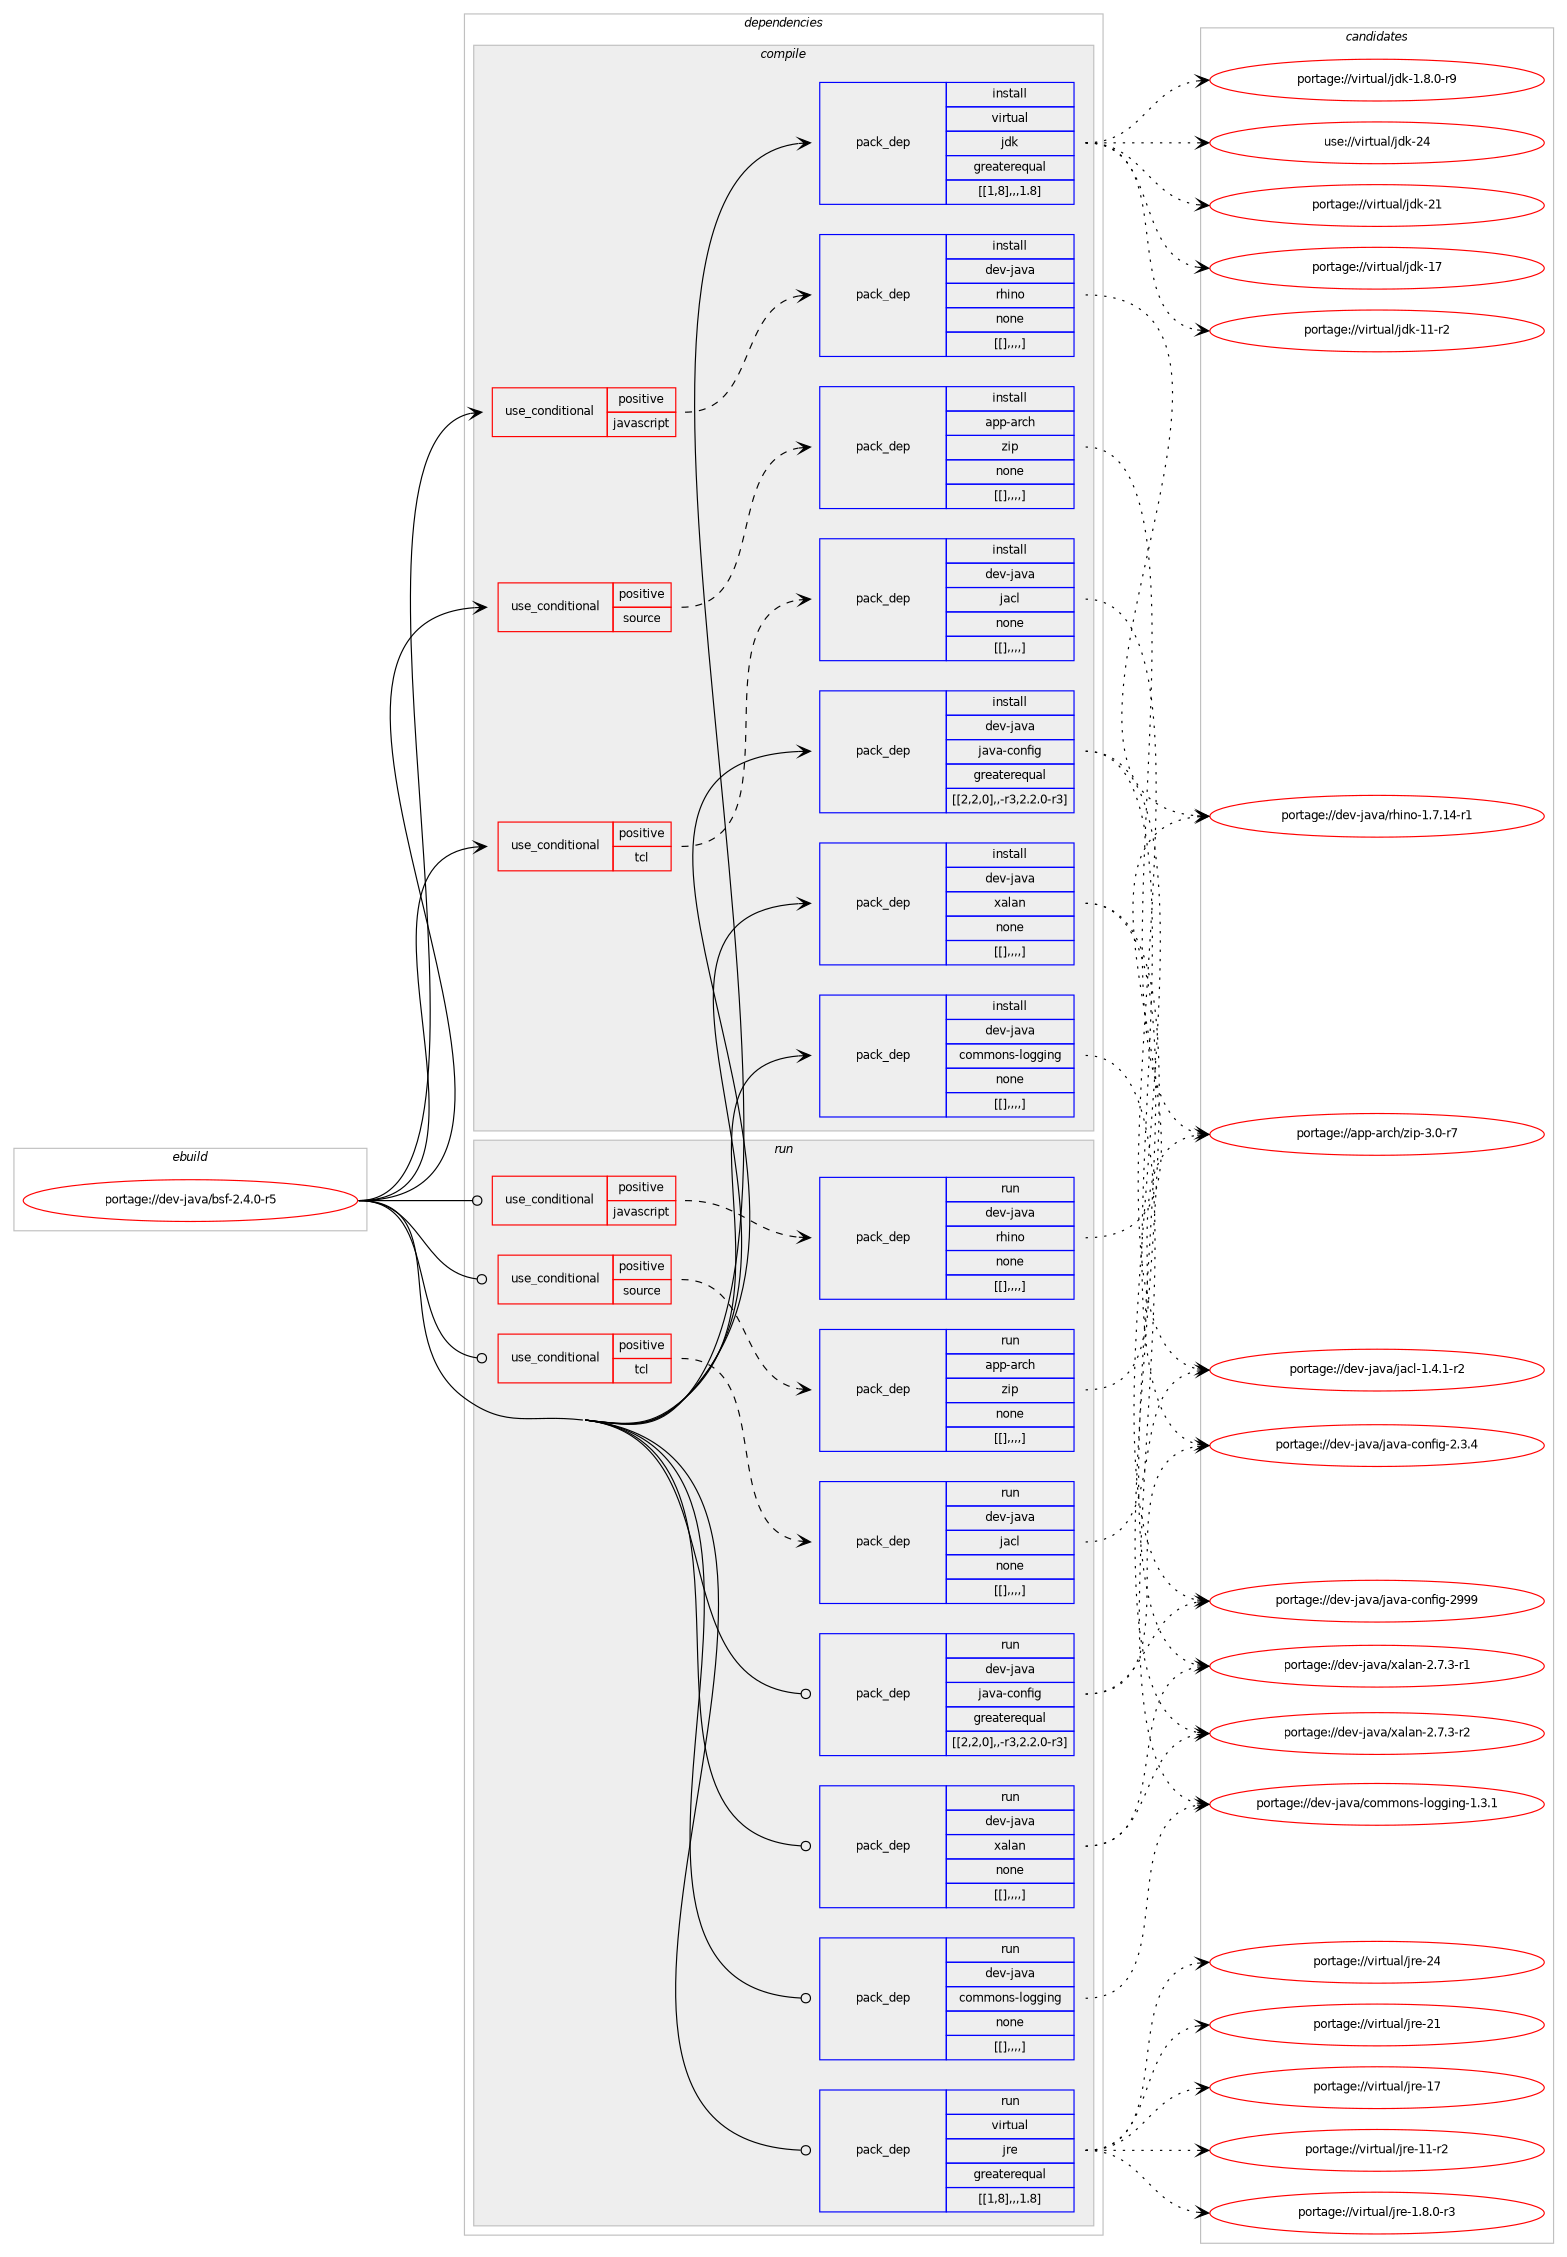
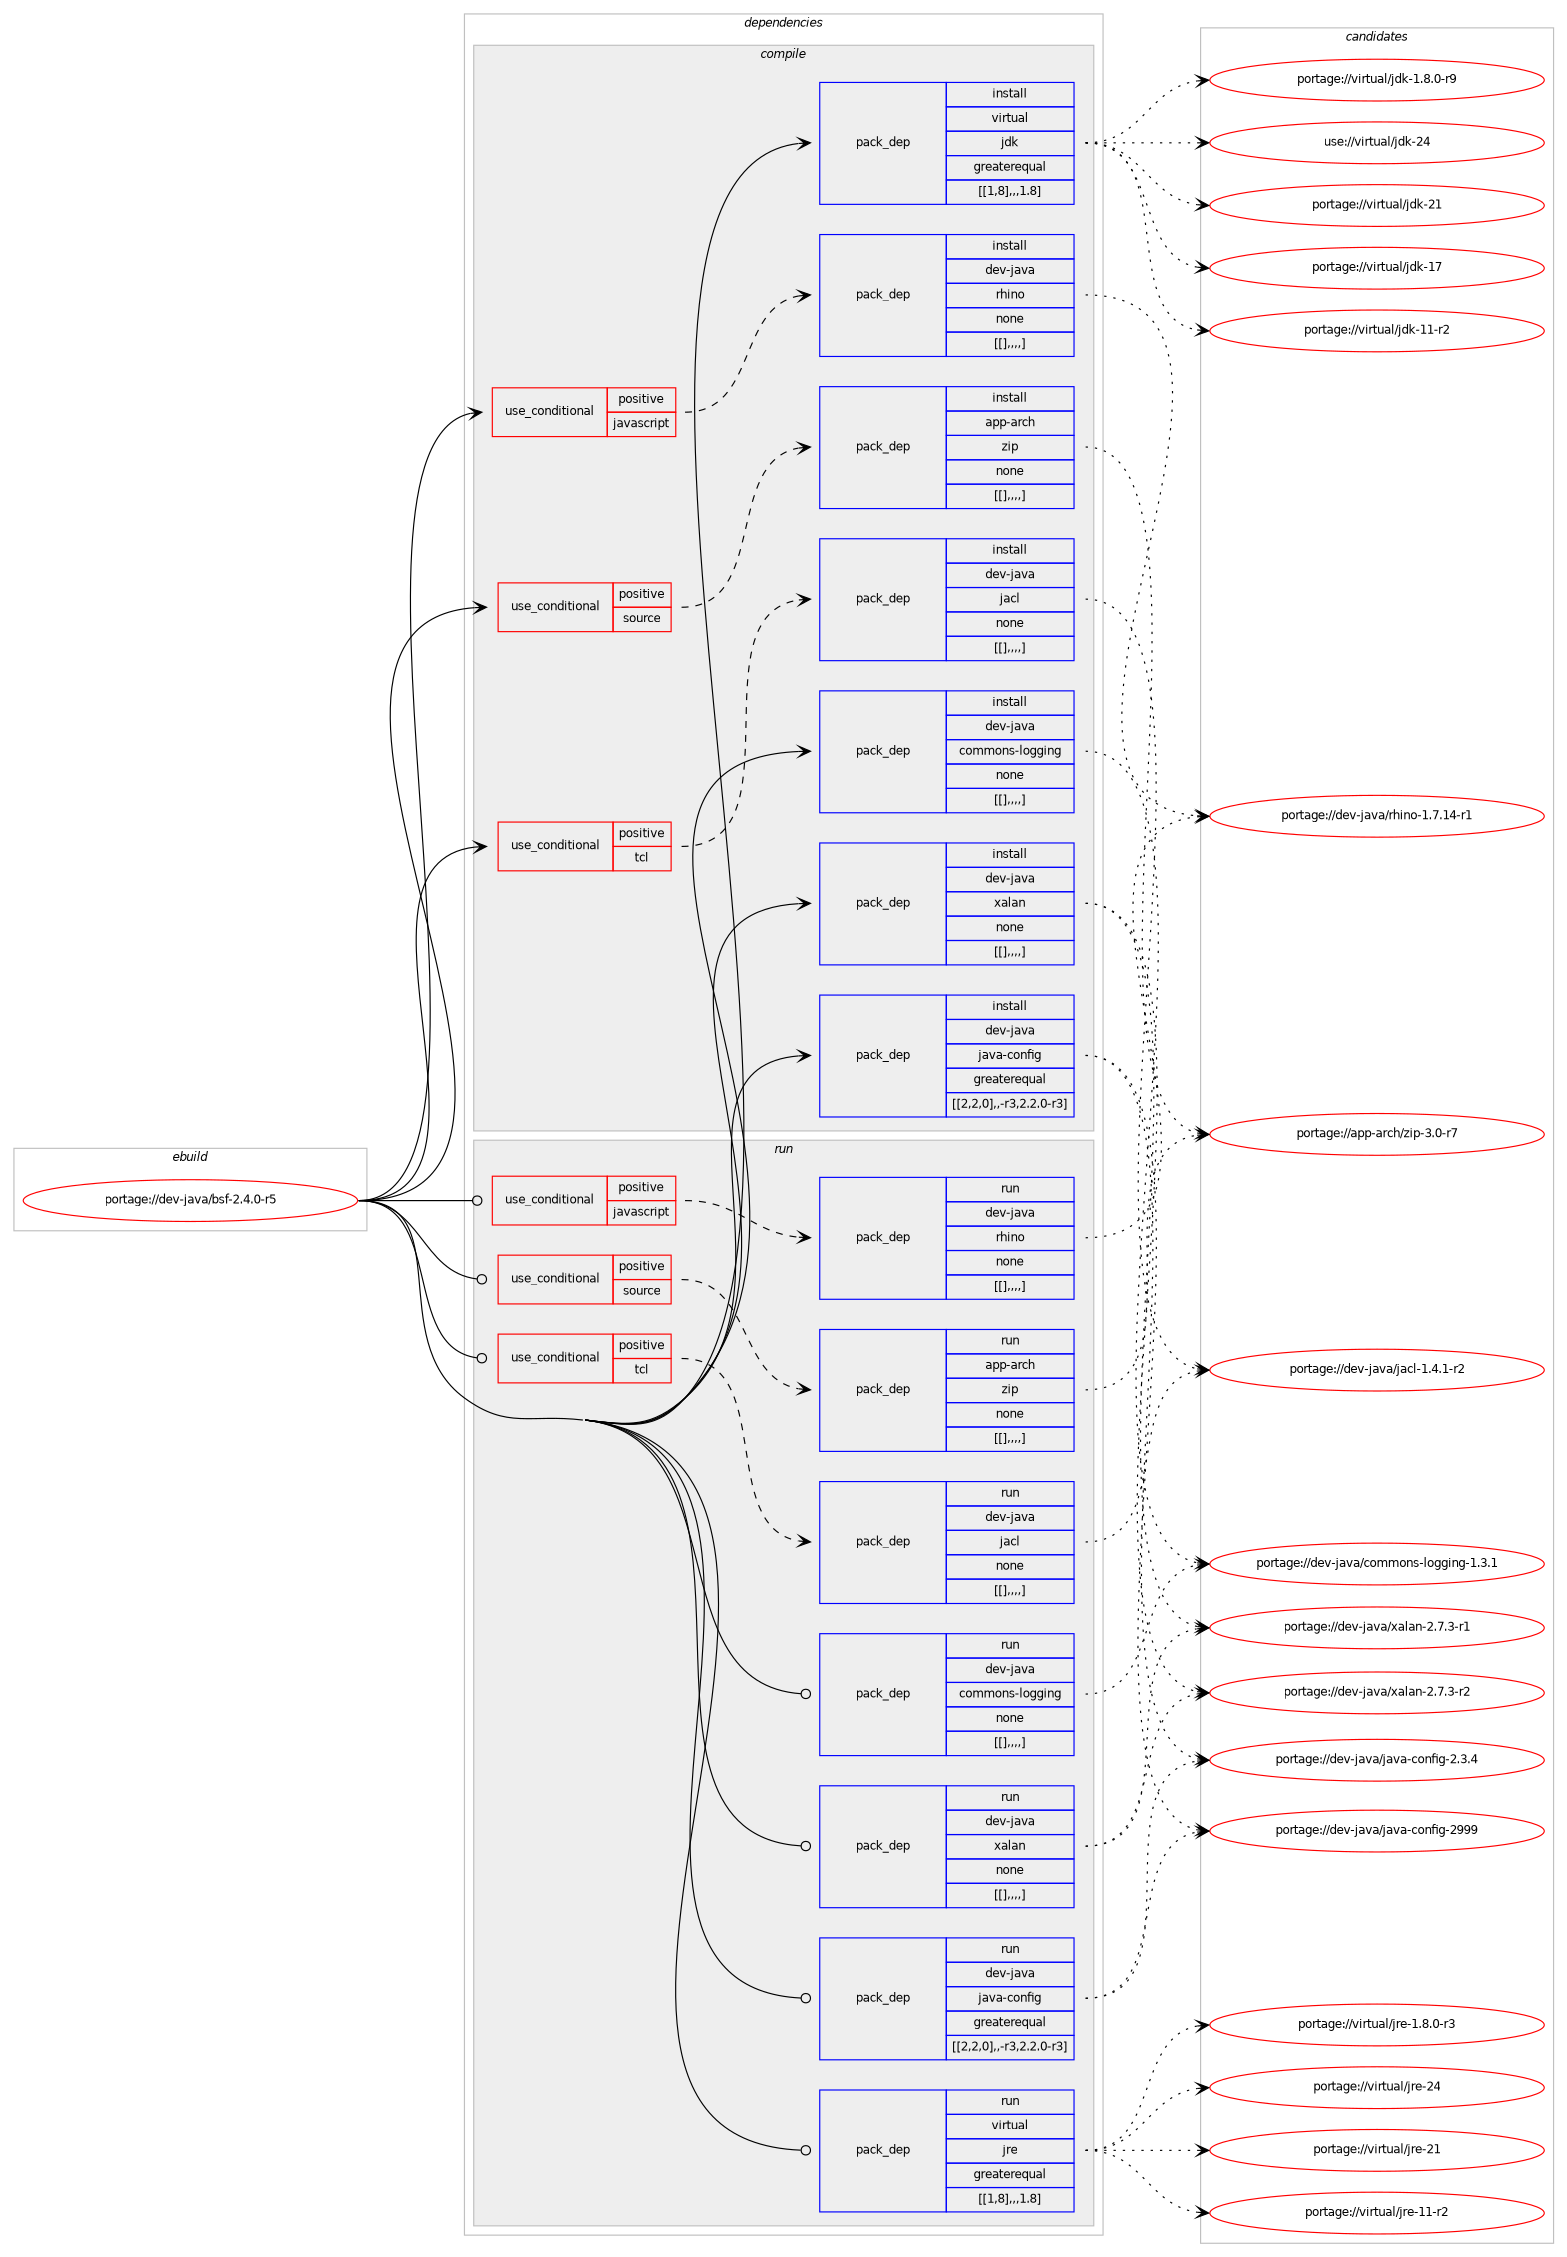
(1377, 2088) -> none
